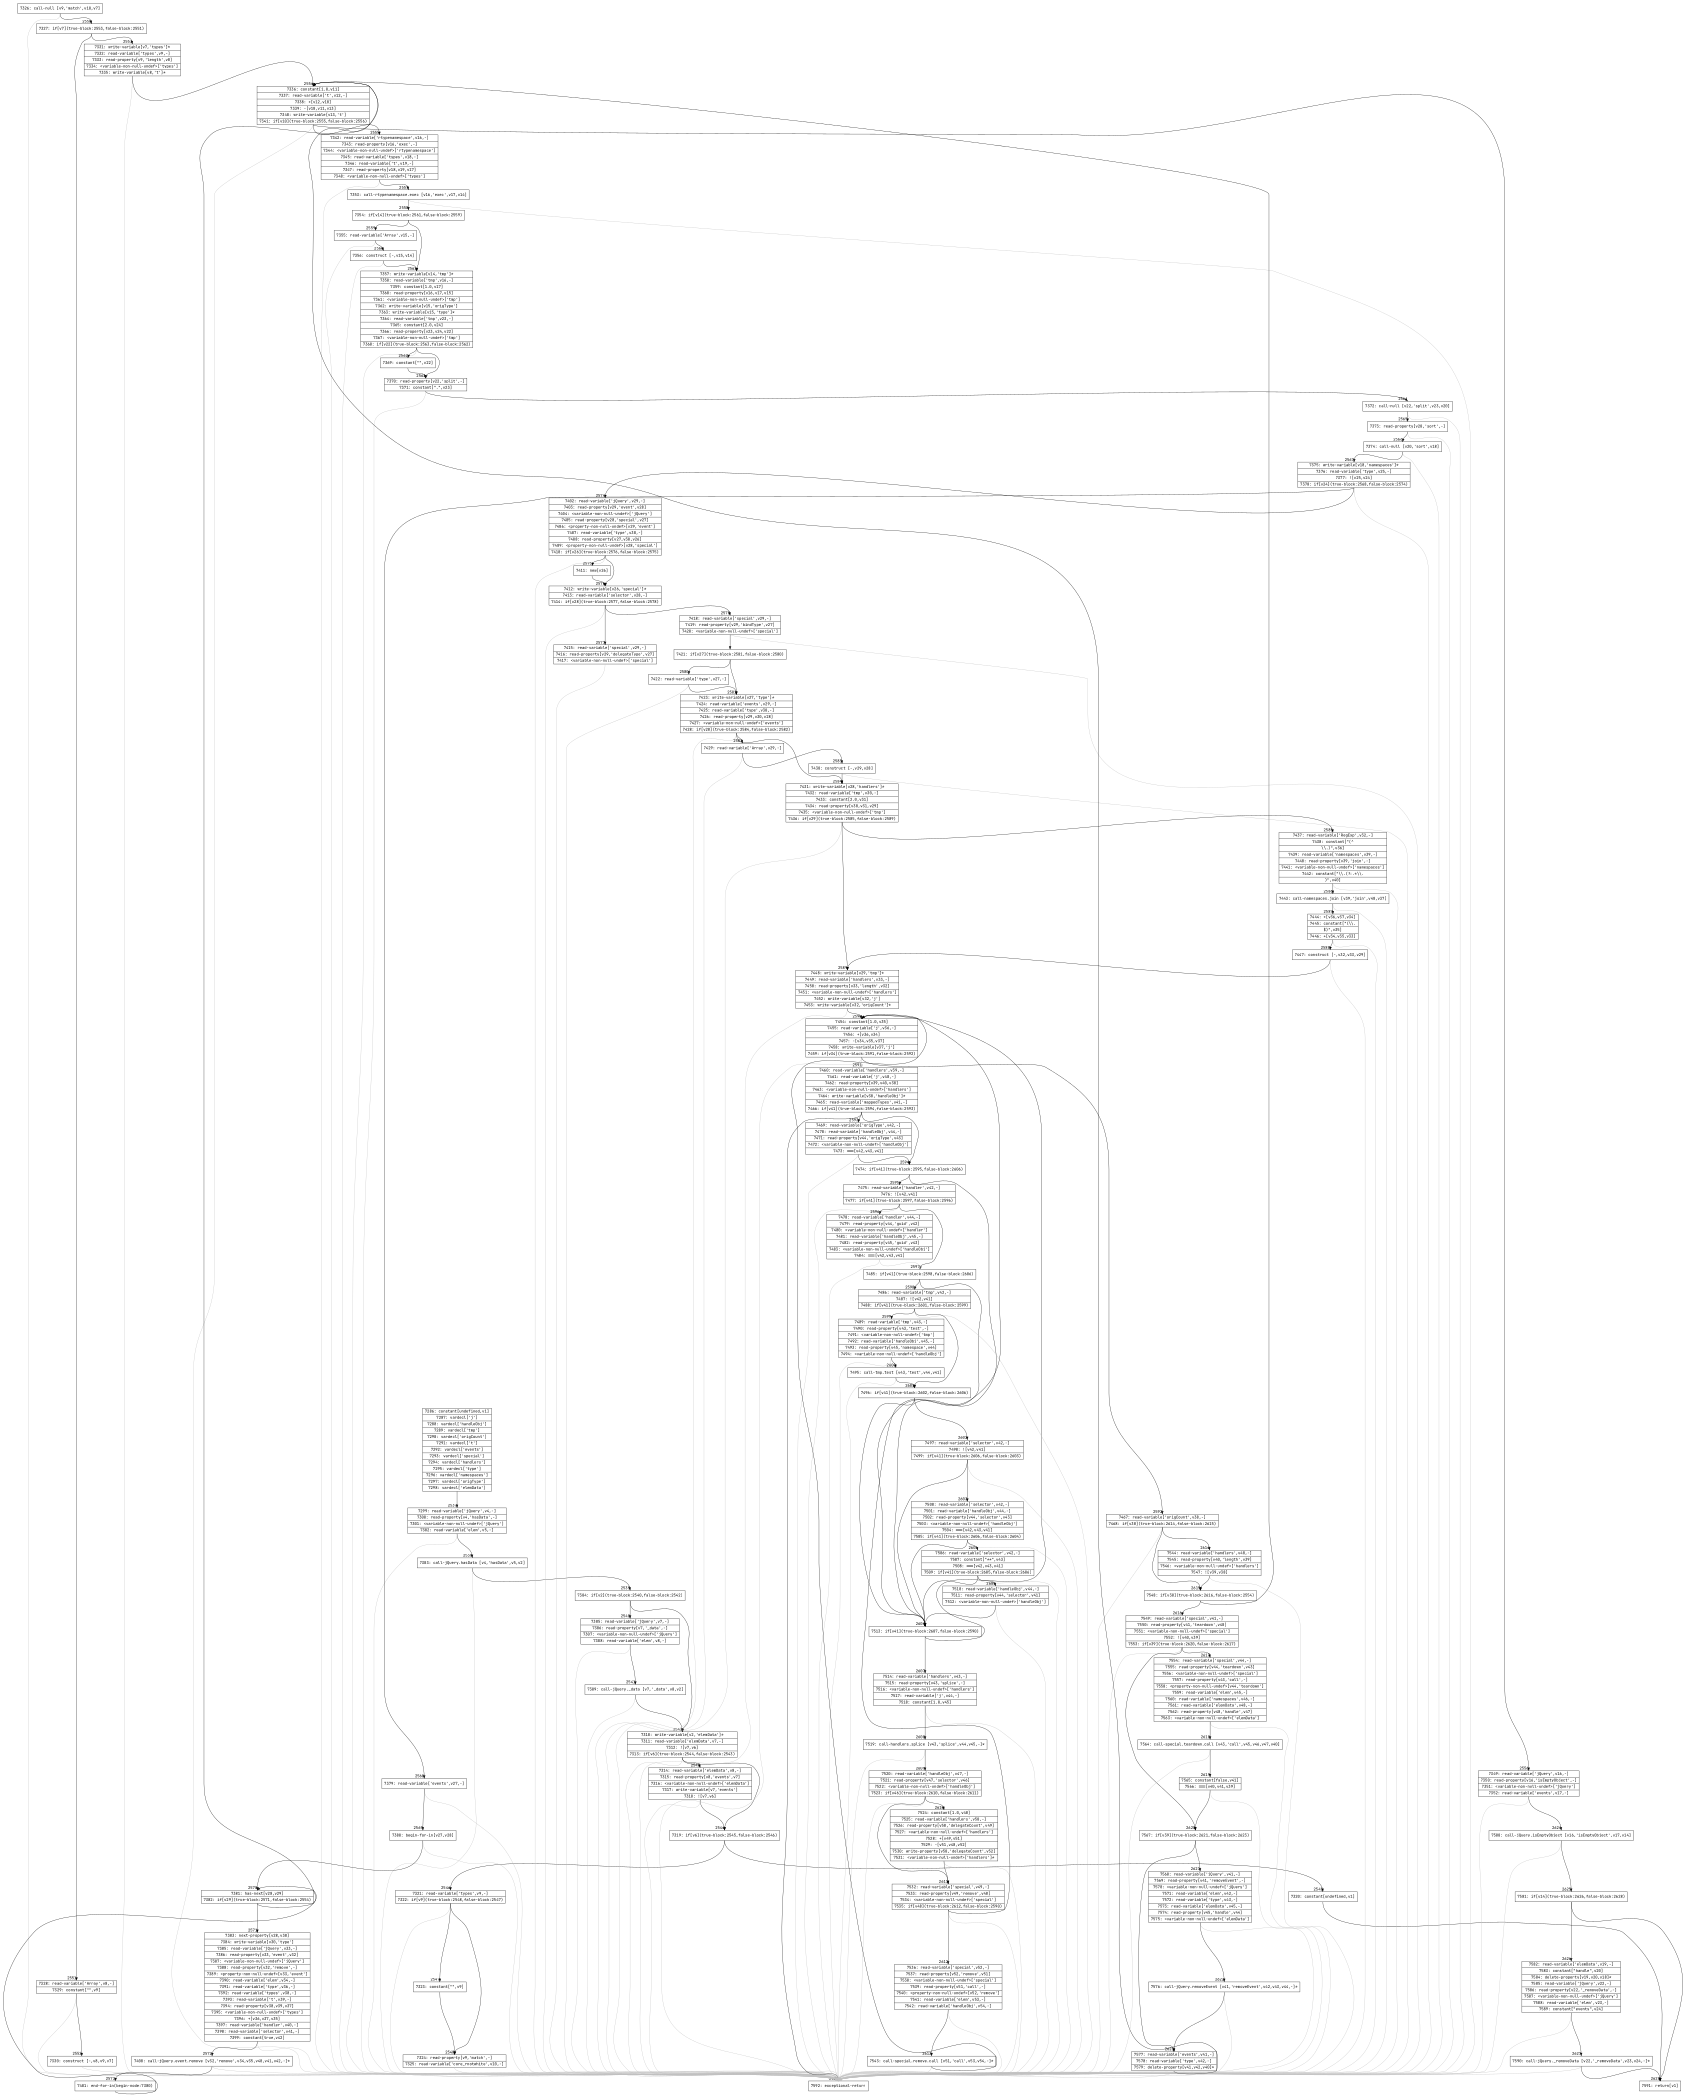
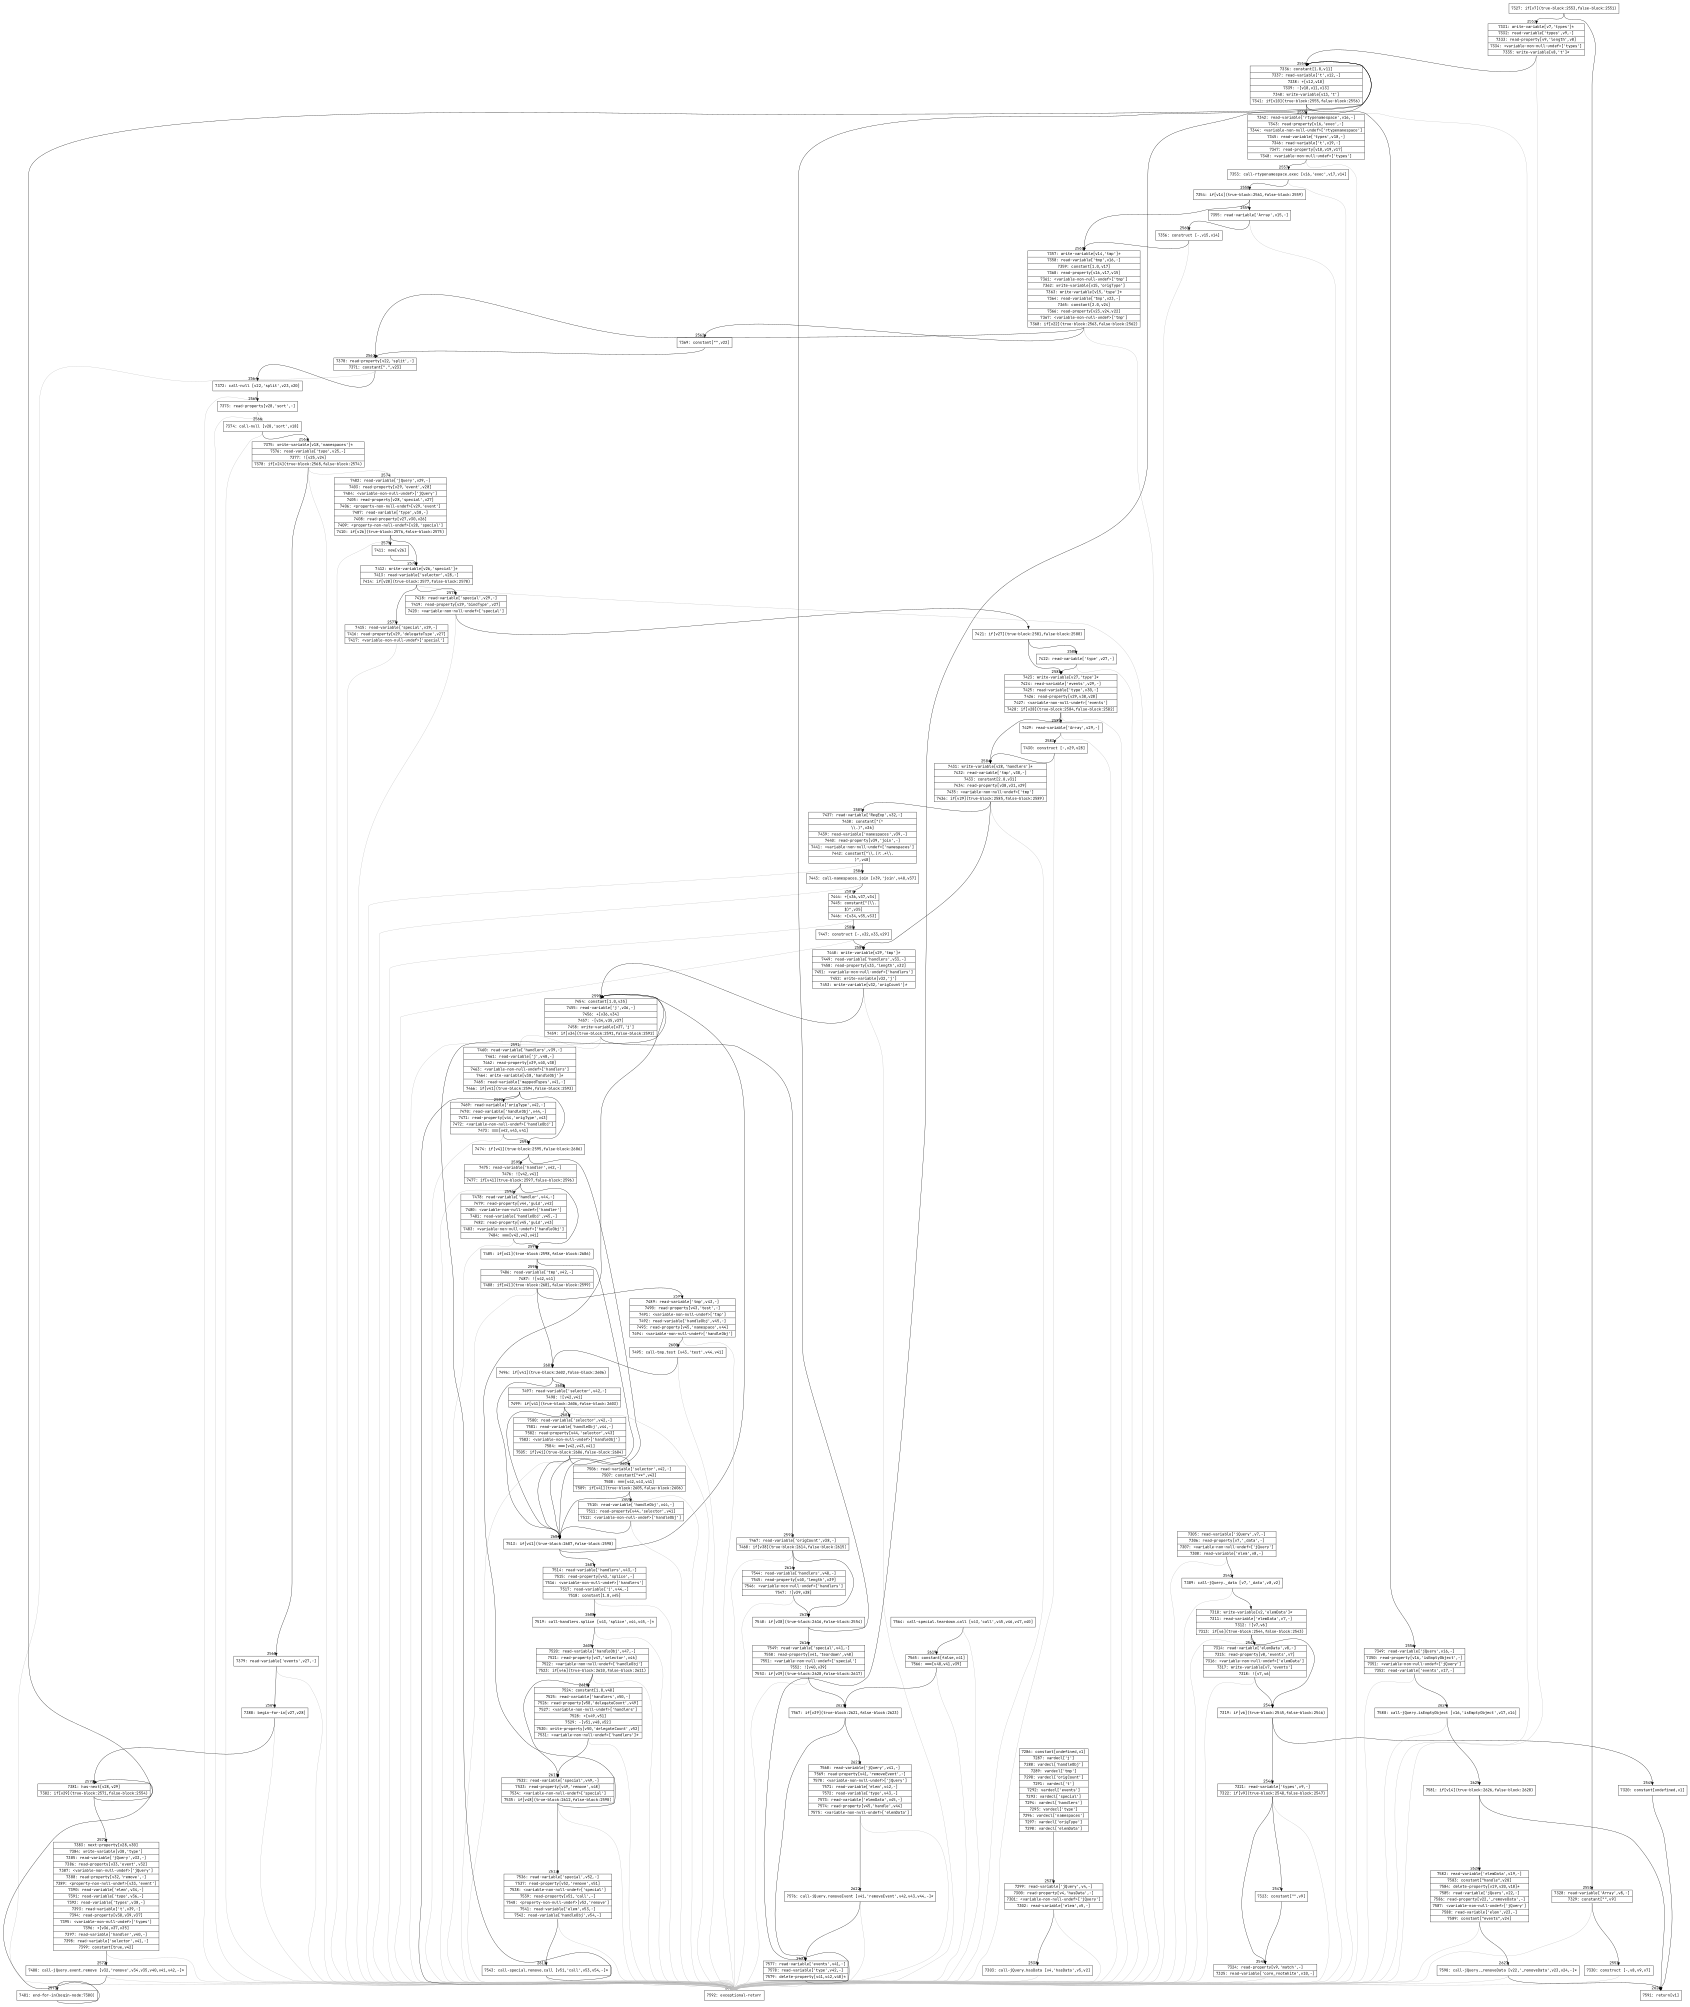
(60, 8) -> none
(1406, 436) -> (259, 415)
(981, 493) -> (348, 473)
(898, 1264) -> (524, 1244)
(630, 1596) -> none
(1210, 1690) -> none
